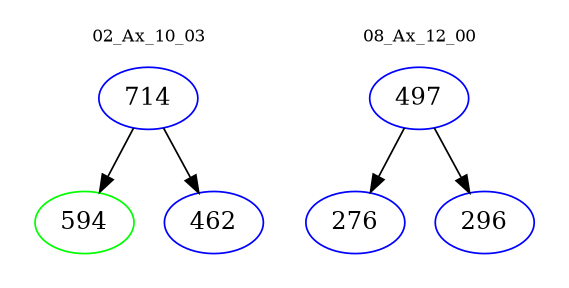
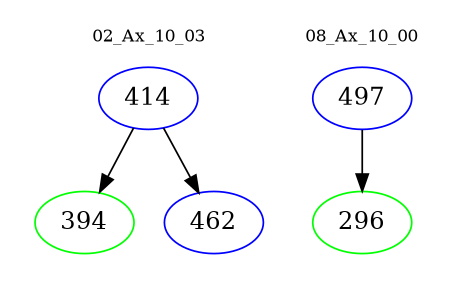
(420, 37) -> (362, 37)
(148, 98) -> (148, 98)
(85, 223) -> (85, 223)
(355, 223) -> none
(485, 223) -> (362, 223)
